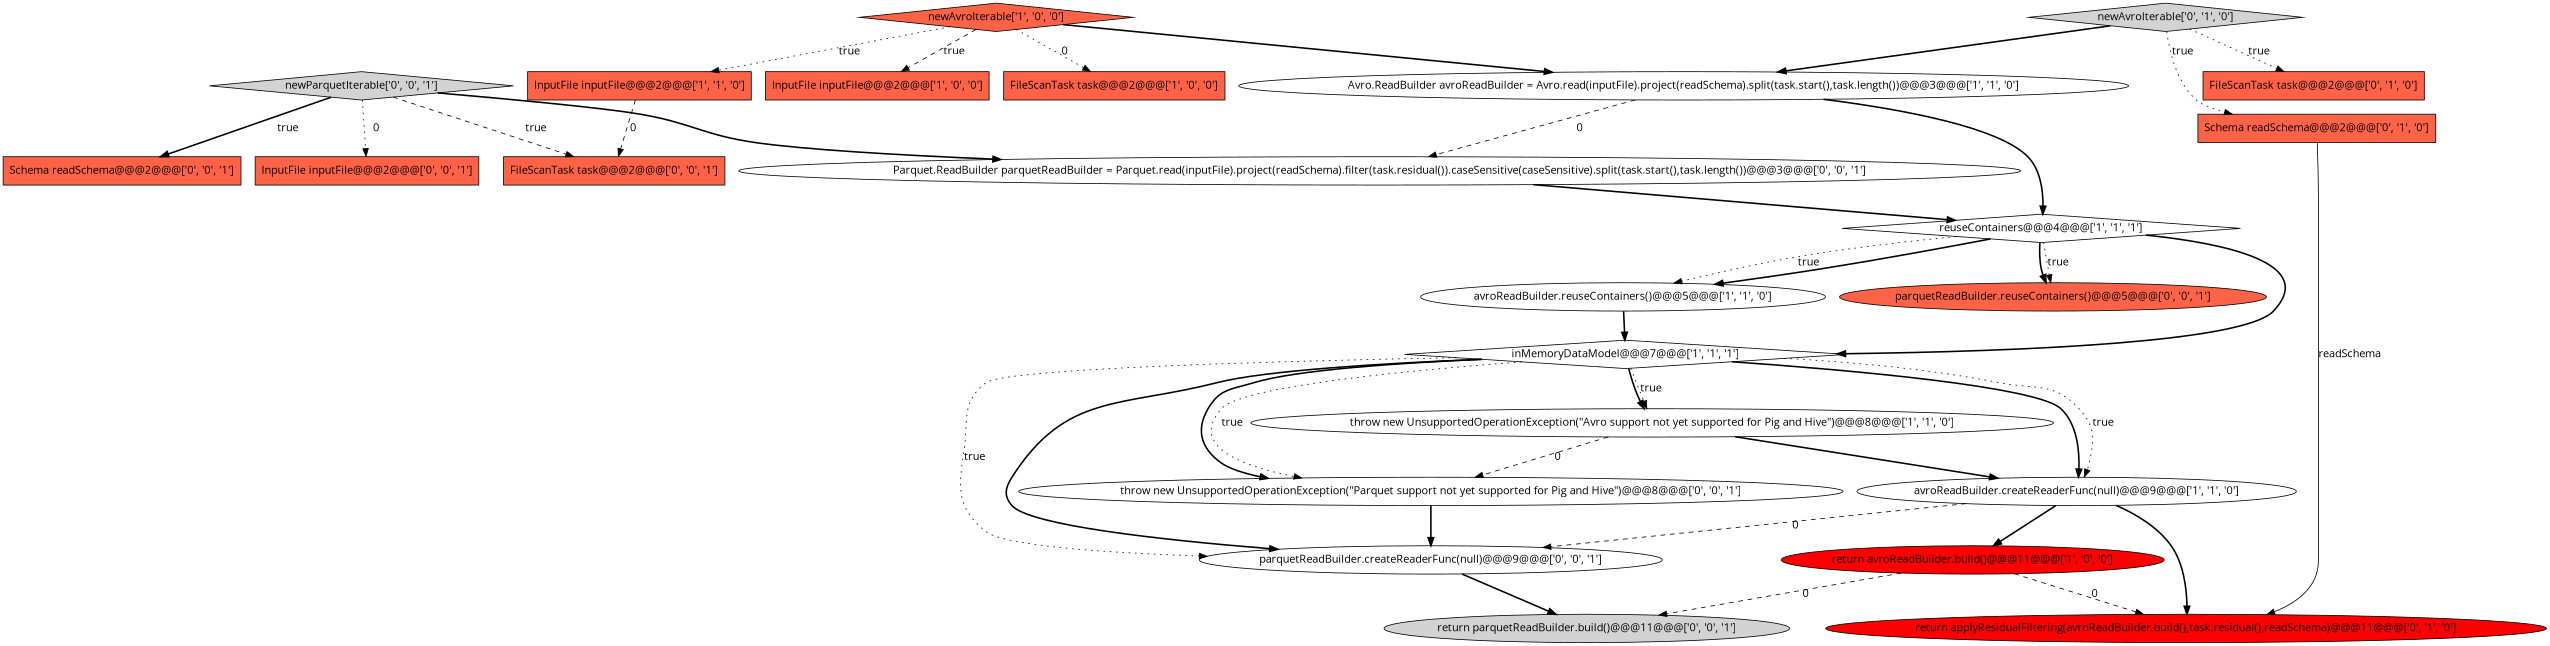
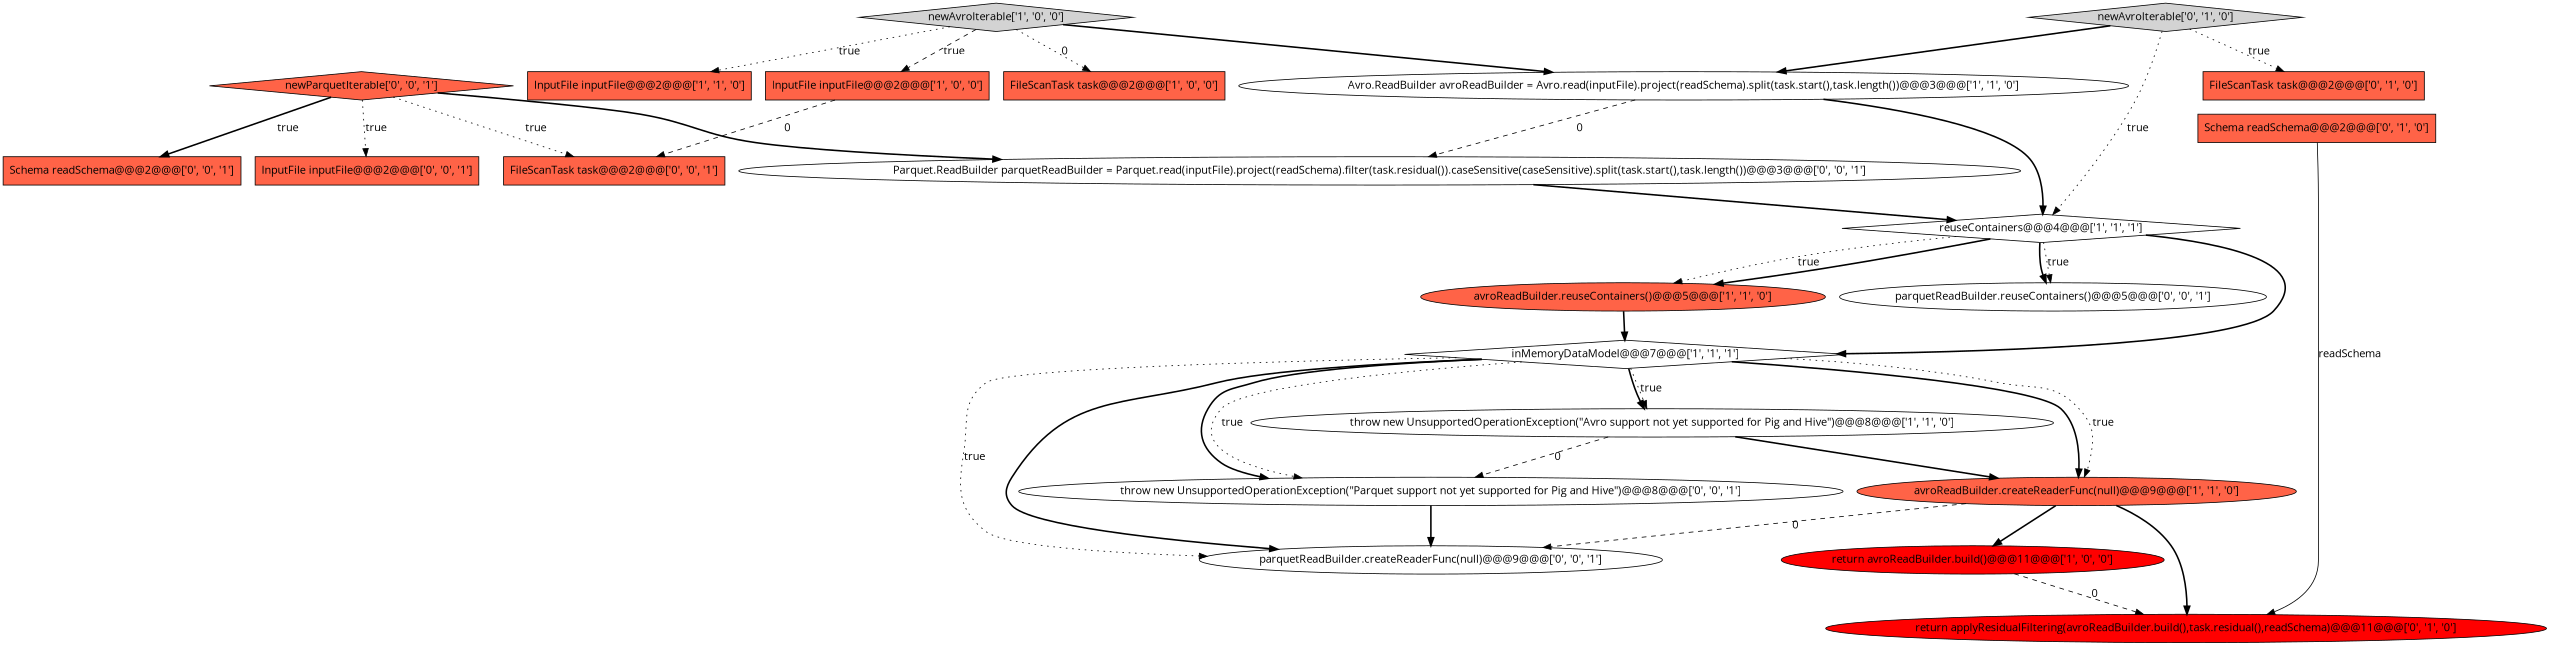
(996, 17) -> (996, 17)
(2182, 82) -> (2120, 126)
(361, 86) -> (361, 86)
(628, 124) -> (750, 127)
(480, 126) -> (480, 126)
(376, 128) -> (376, 128)
(1623, 297) -> (1623, 297)
(2053, 297) -> (2053, 297)
(2077, 491) -> (2077, 491)
(1587, 628) -> none
